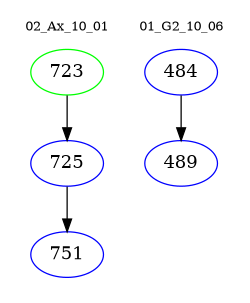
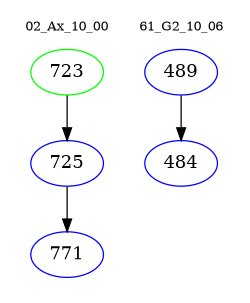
(67, 27) -> (67, 27)
(182, 27) -> (182, 27)
(181, 112) -> (181, 112)
(67, 255) -> (67, 255)
